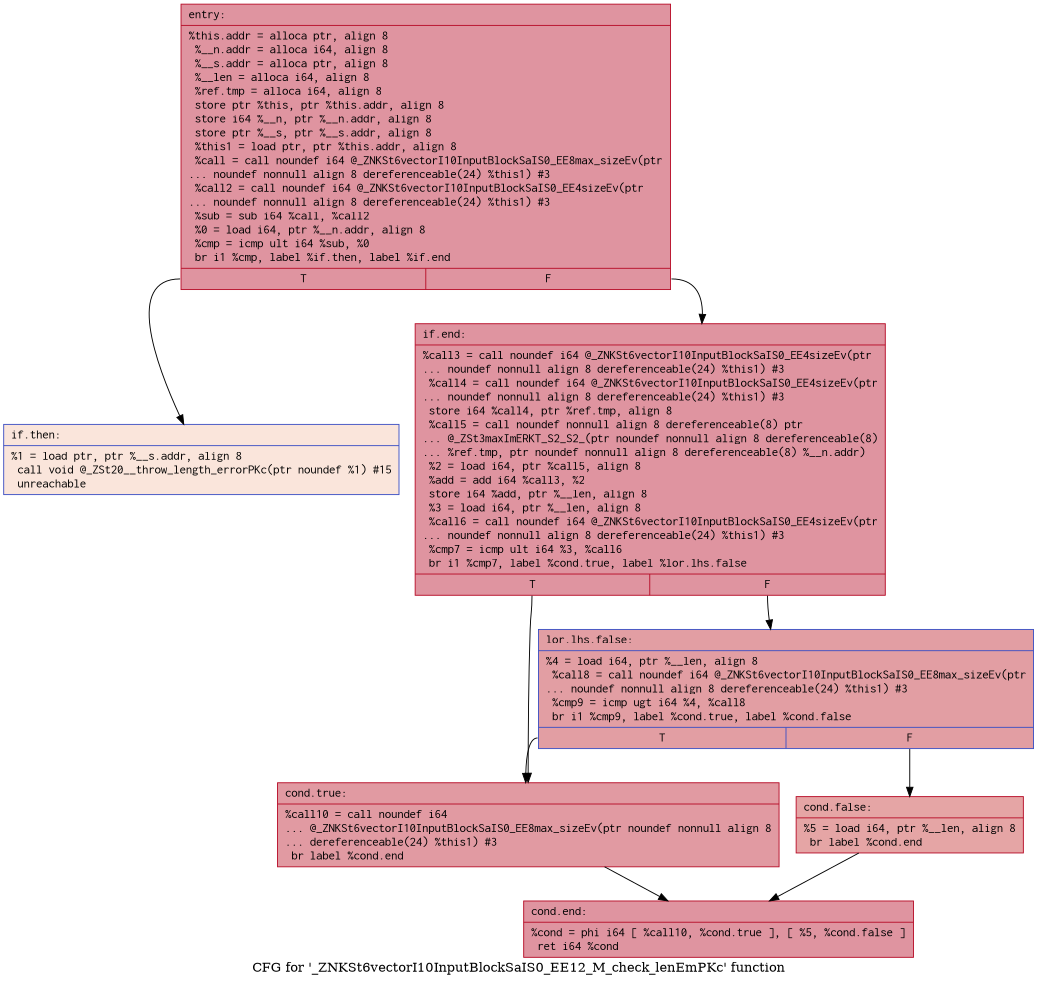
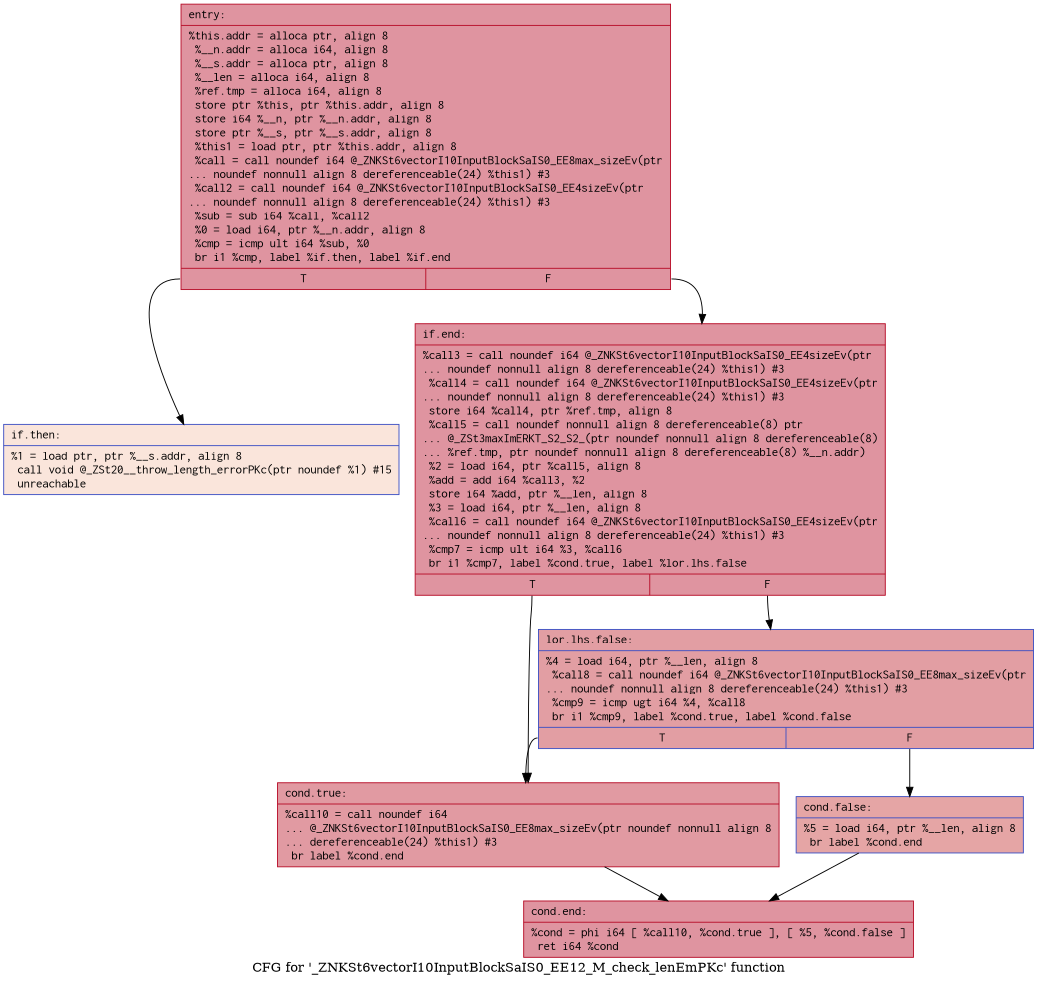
(910, 825) -> (910, 825)
